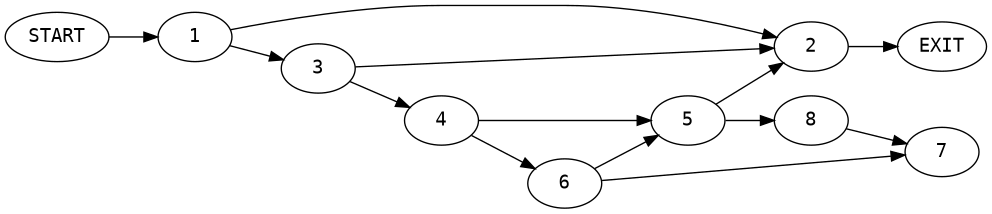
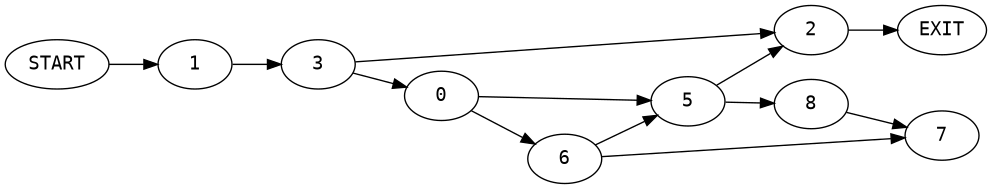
(497, 5) -> none
(441, 121) -> (441, 96)
